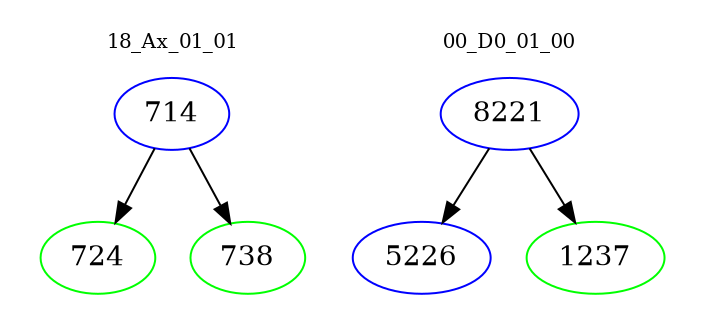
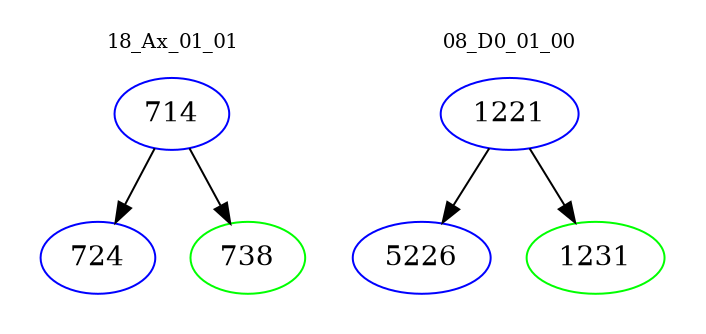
(510, 43) -> (510, 43)
(510, 114) -> (510, 114)
(98, 258) -> (98, 258)
(596, 258) -> (596, 258)
